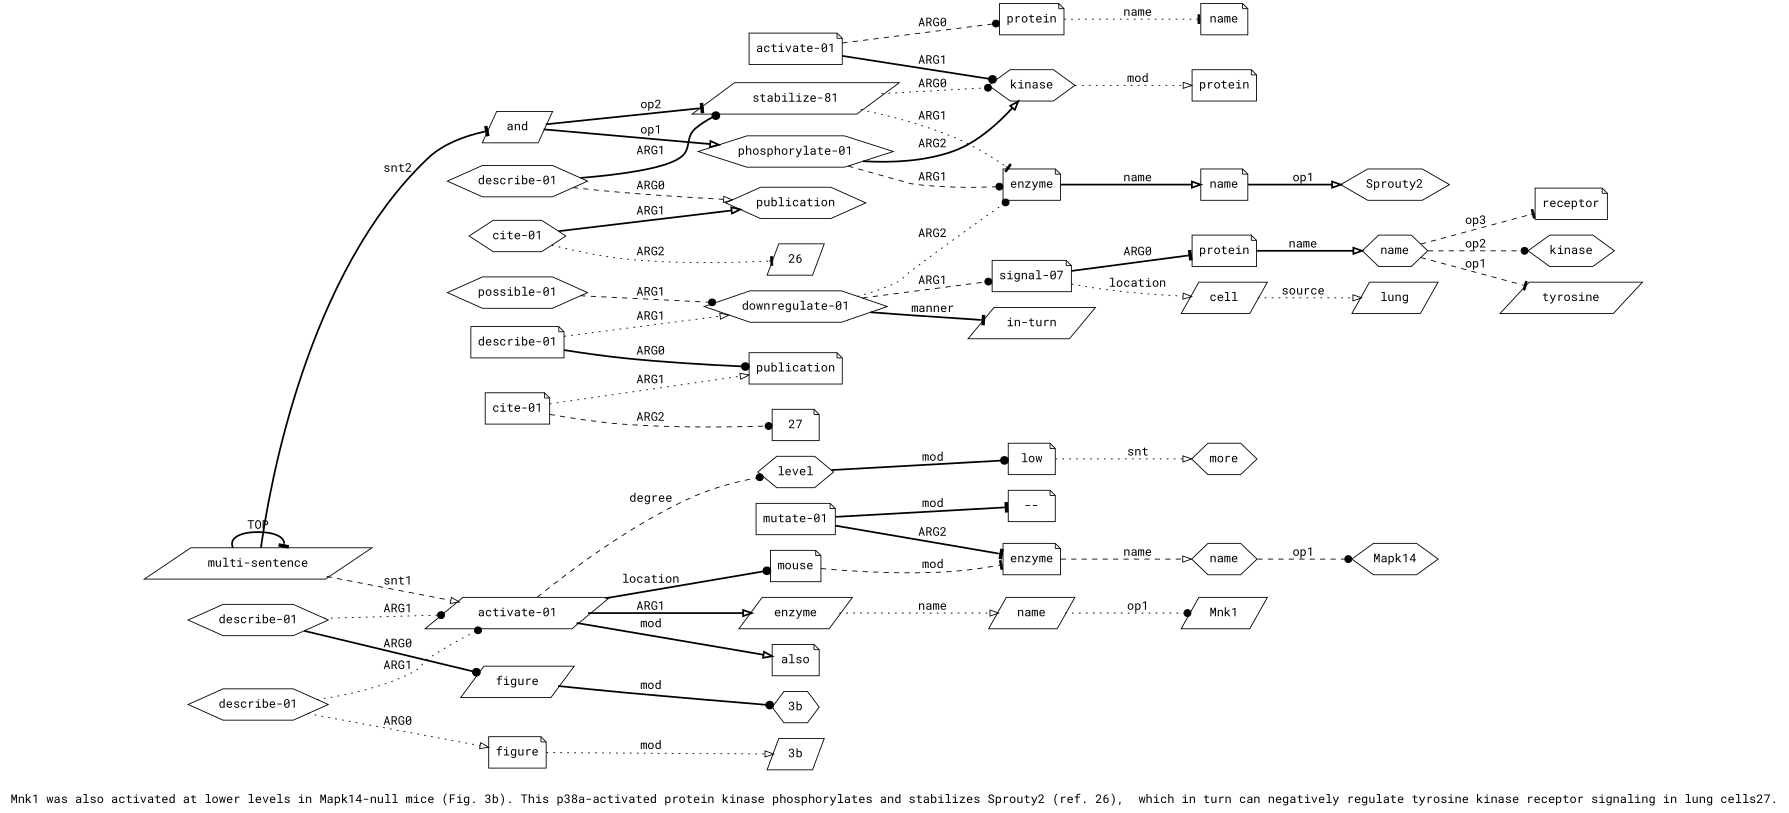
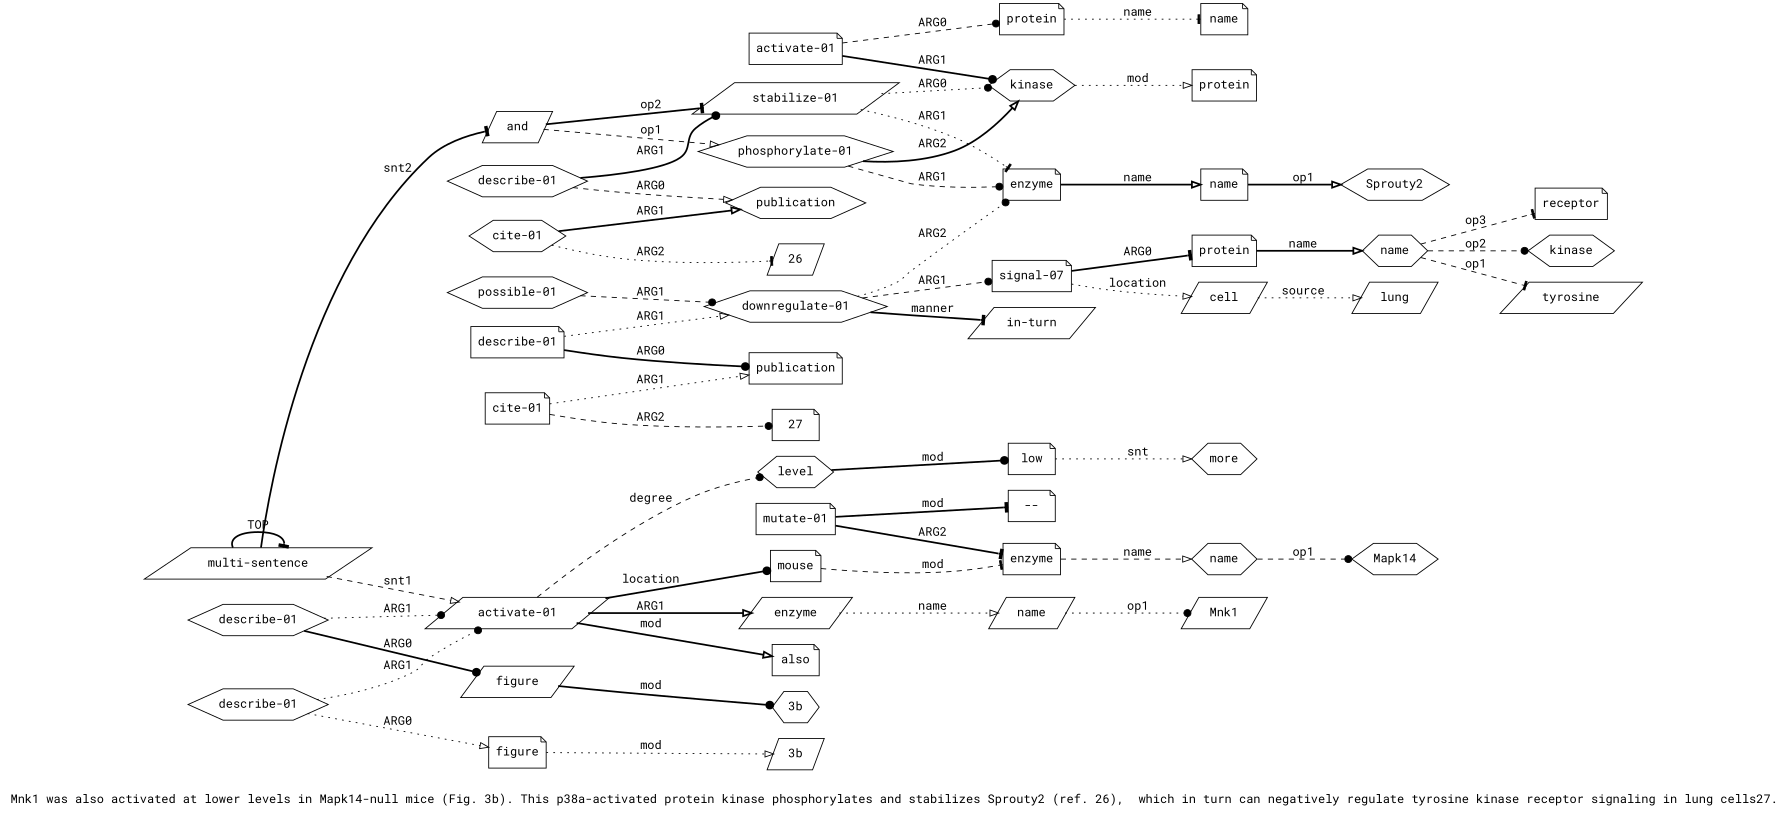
(796, 98) -> (796, 98)
(627, 137) -> (627, 137)
